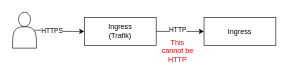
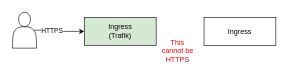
(120, 32) -> (120, 32)
(166, 32) -> none
(178, 51) -> (178, 51)
